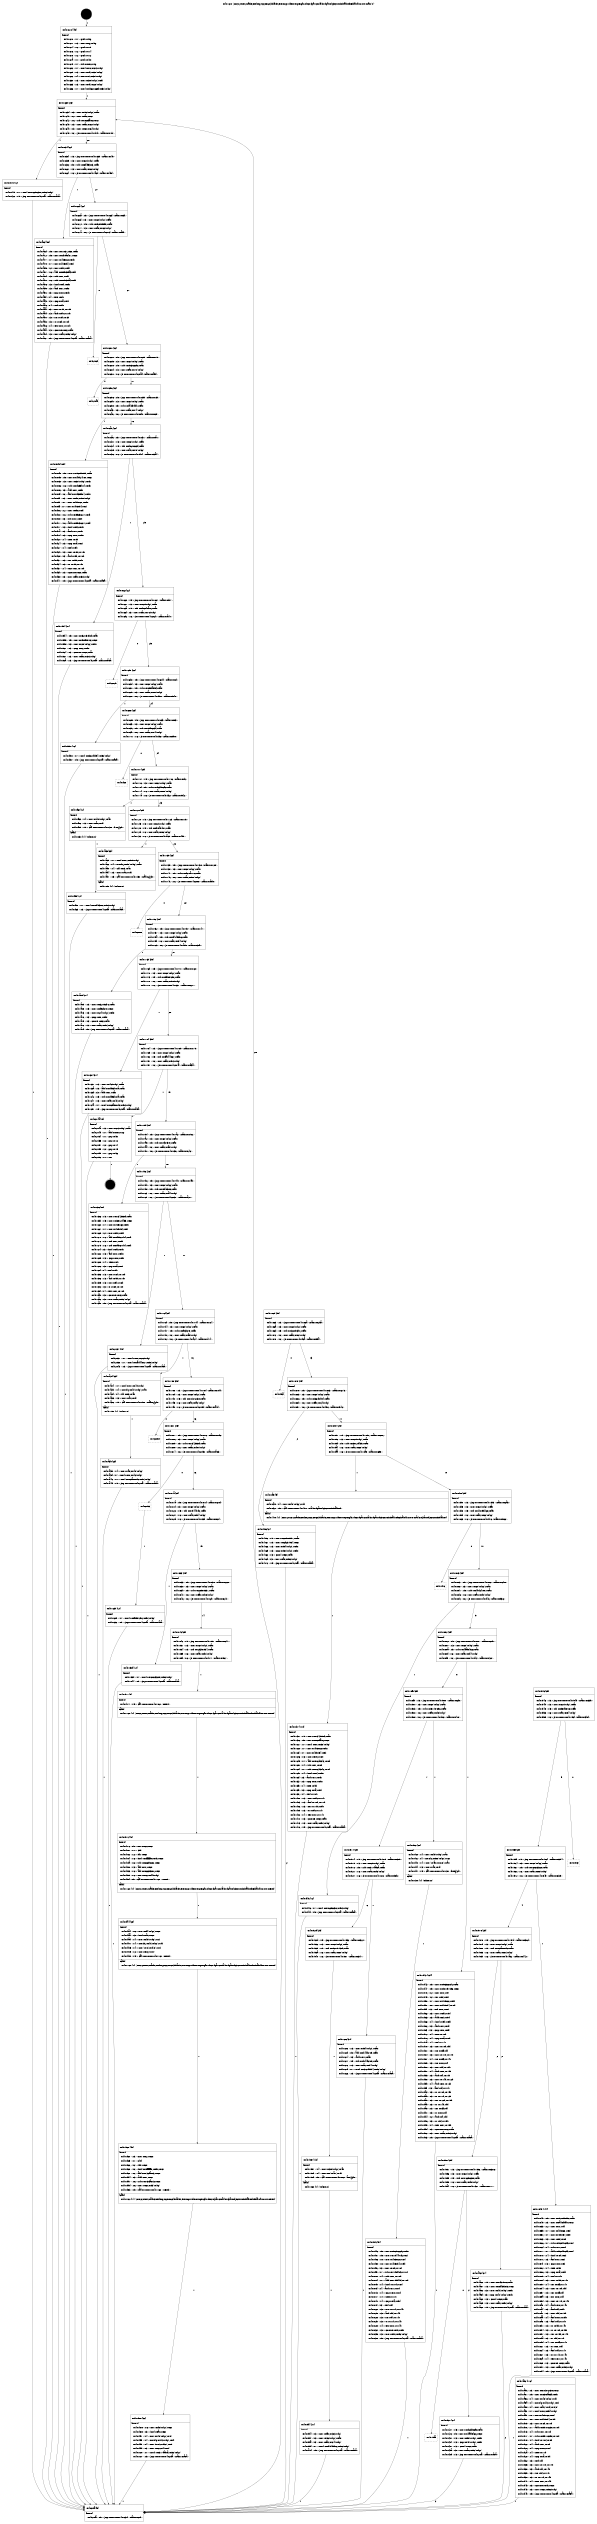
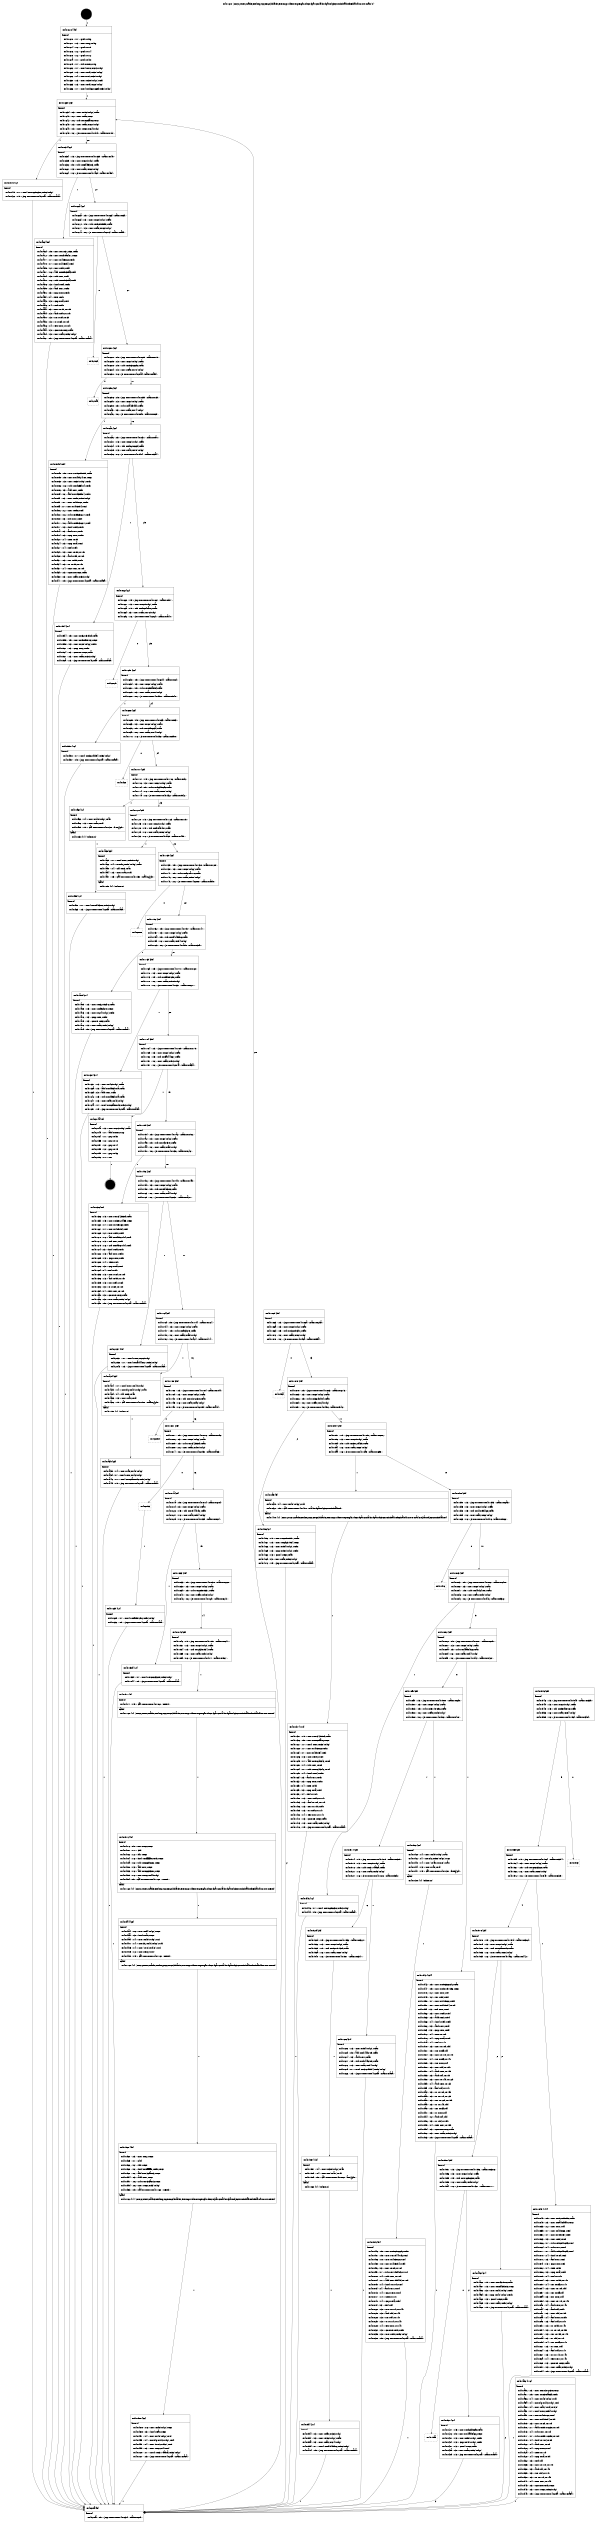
(86, 1834) -> (92, 1907)
